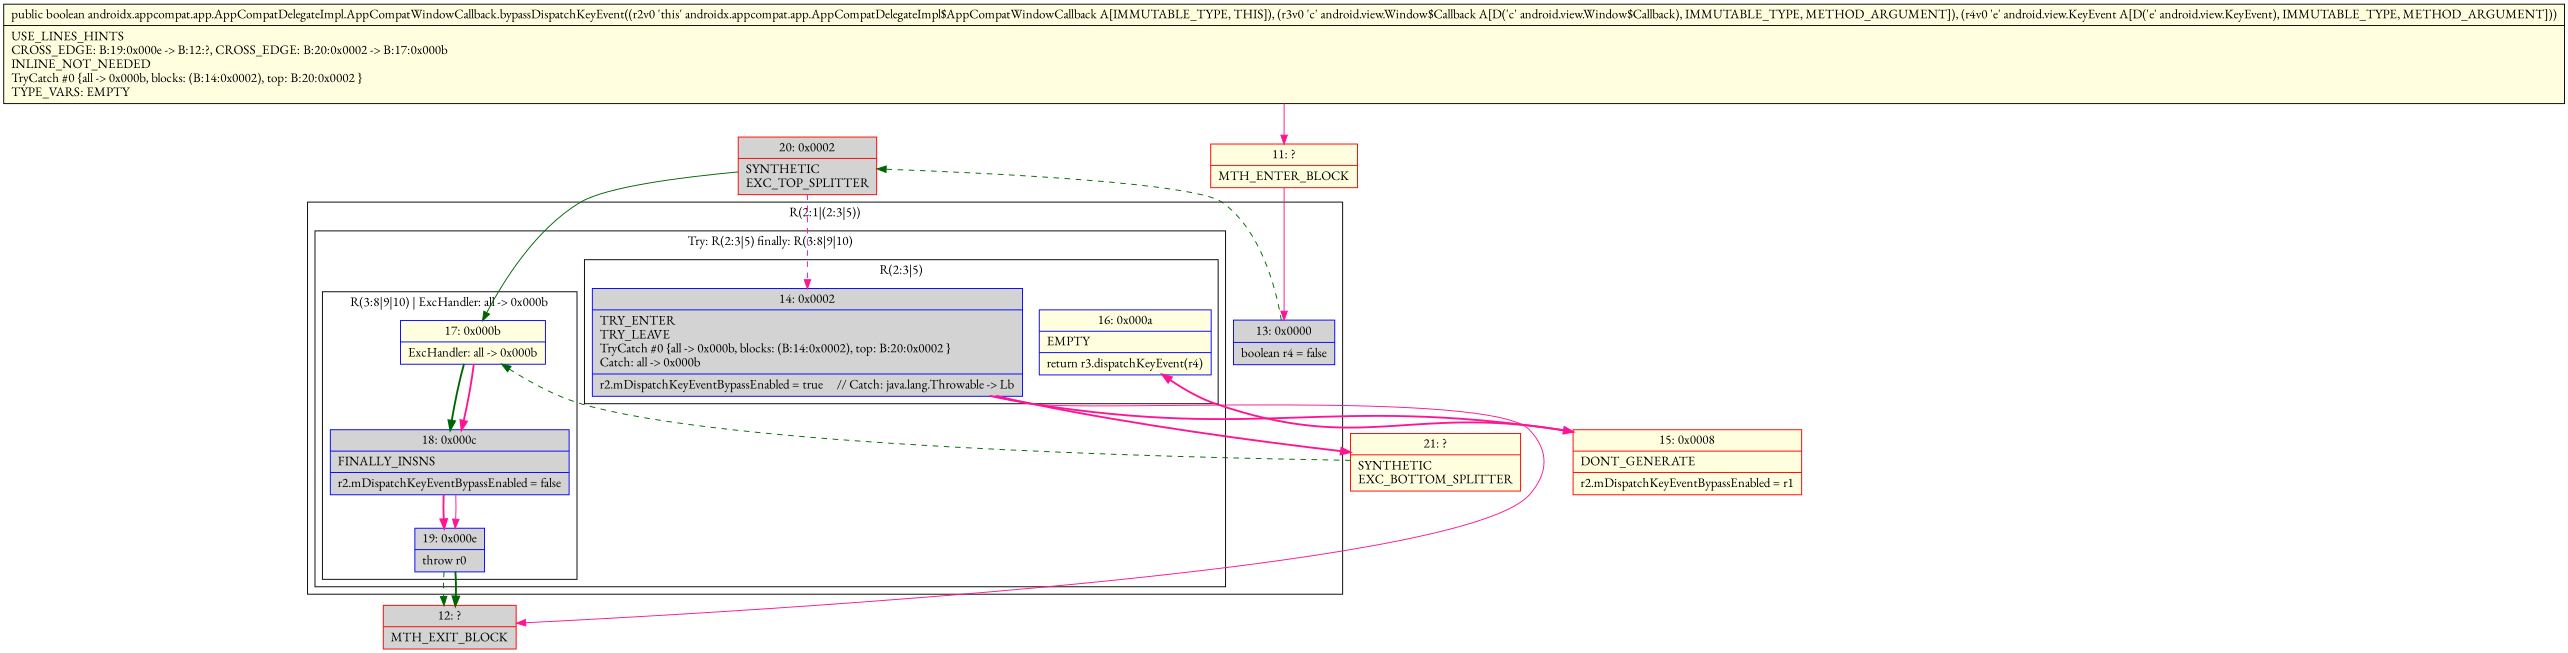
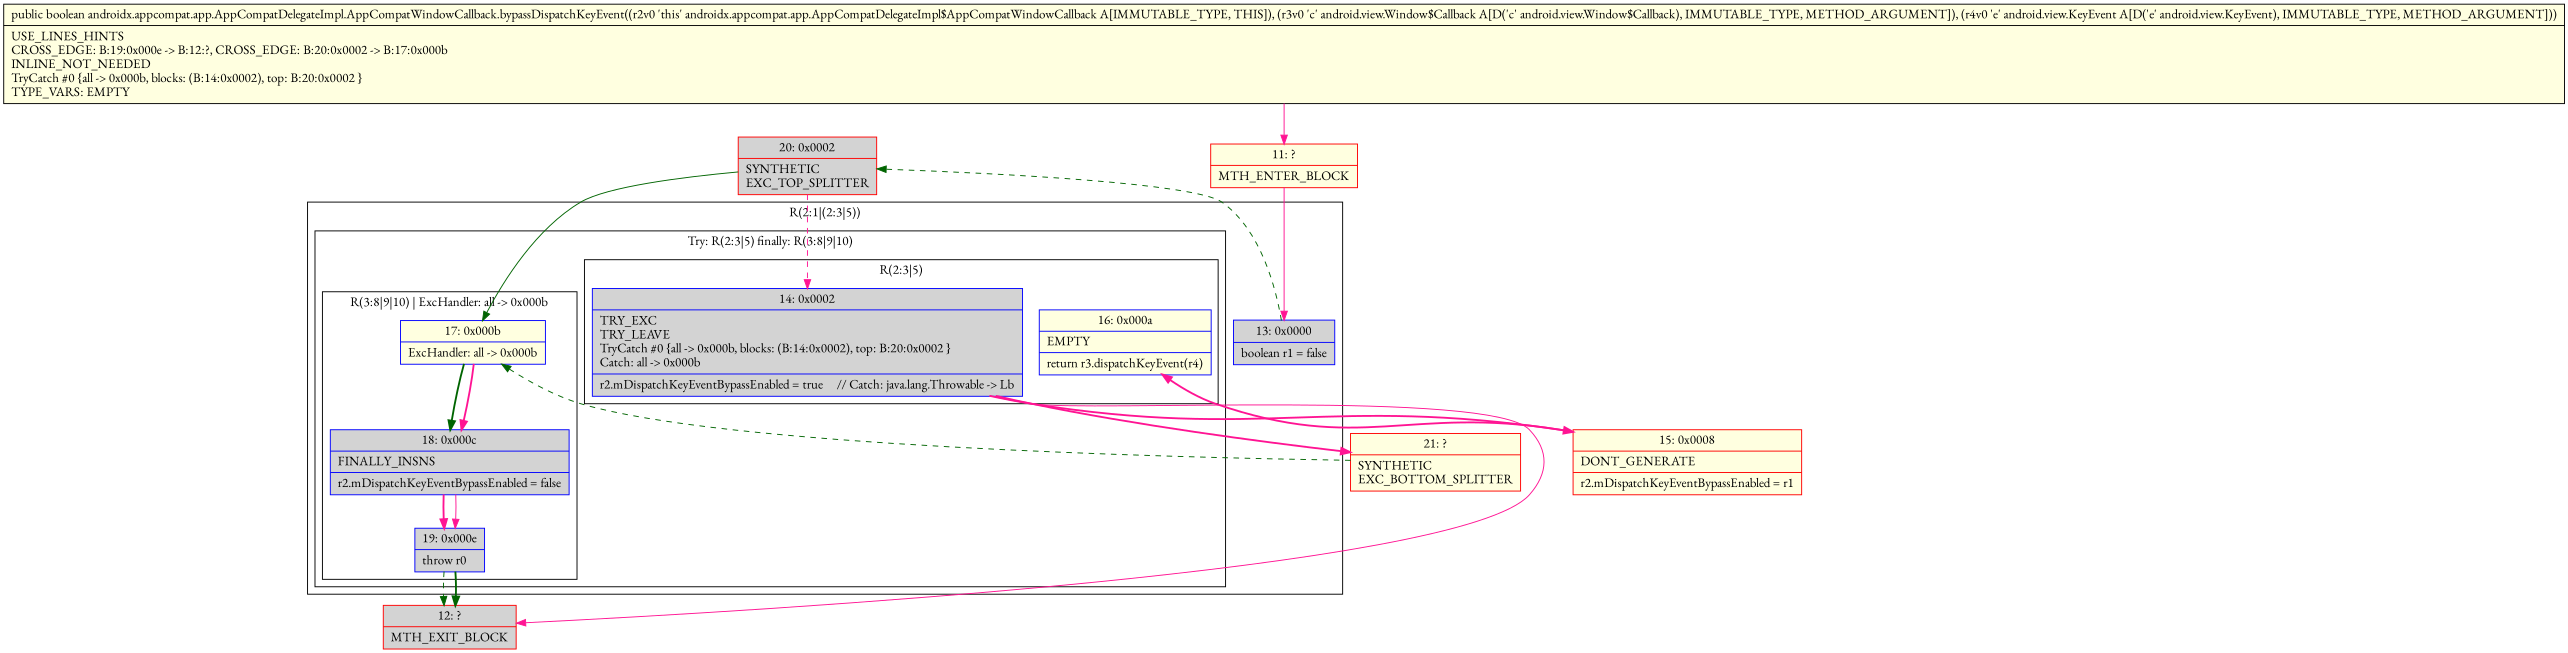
(638, 321) -> (629, 321)
(1284, 353) -> (1284, 353)
